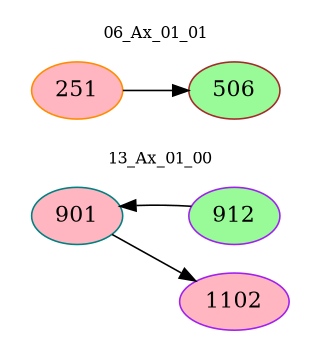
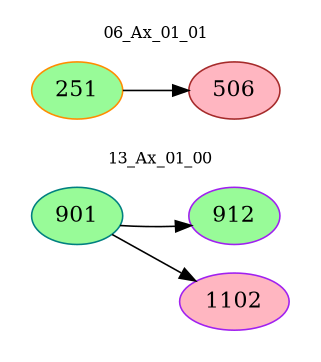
(77, 90) -> (77, 90)
(234, 90) -> (234, 90)
(164, 205) -> (148, 227)
(77, 216) -> (77, 216)
